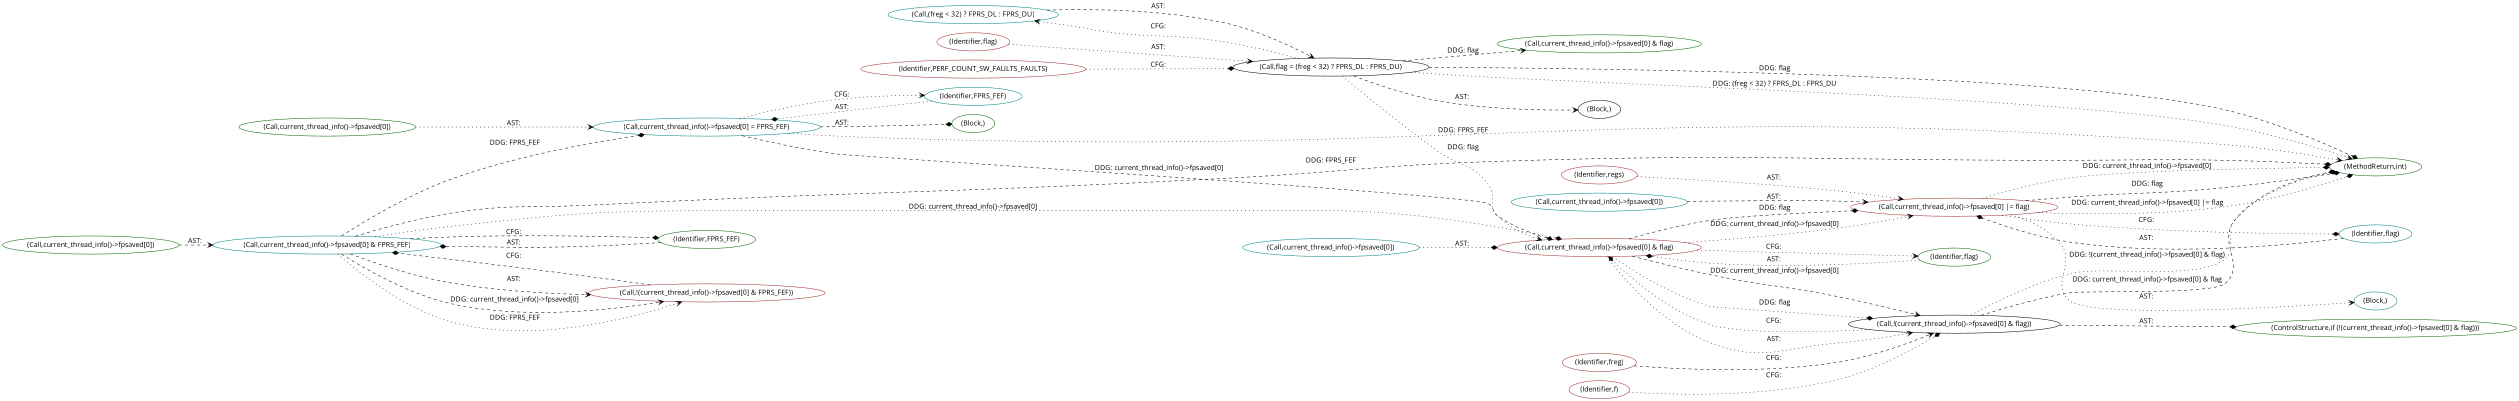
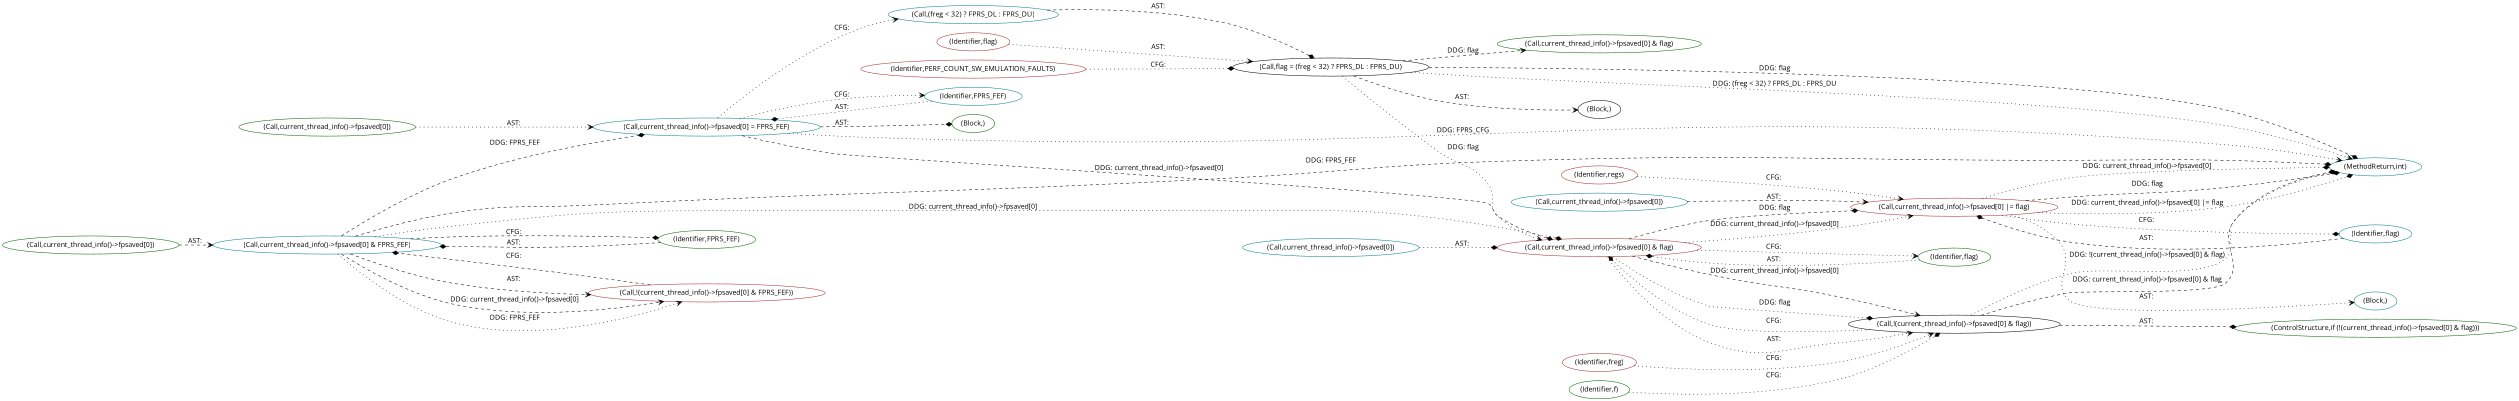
(1182, 16) -> (1182, 16)
(1170, 36) -> (800, 58)
(973, 69) -> (973, 69)
(1463, 130) -> (1463, 130)
(2376, 167) -> (2376, 167)
(1775, 178) -> (1775, 178)
(1784, 368) -> (1784, 368)
(1599, 390) -> (1599, 390)
